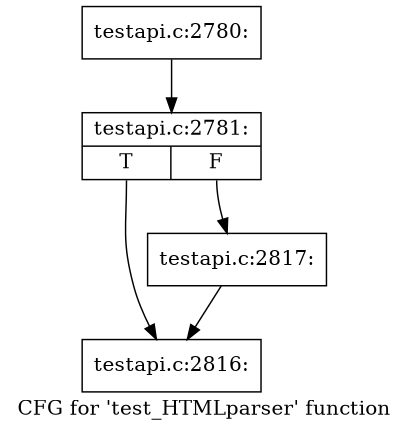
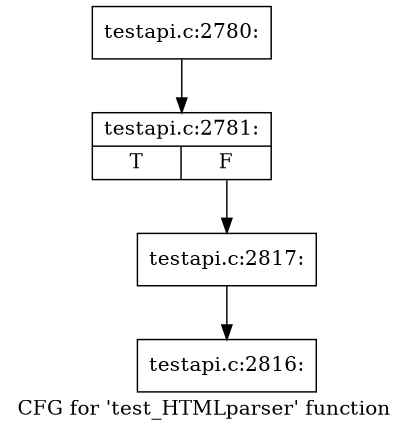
(127, 255) -> none
